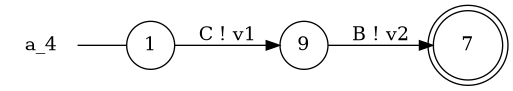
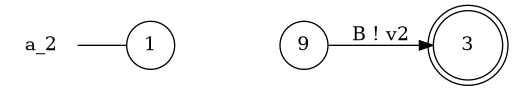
(41, 45) -> (41, 45)
(221, 45) -> none
(468, 45) -> (468, 45)
